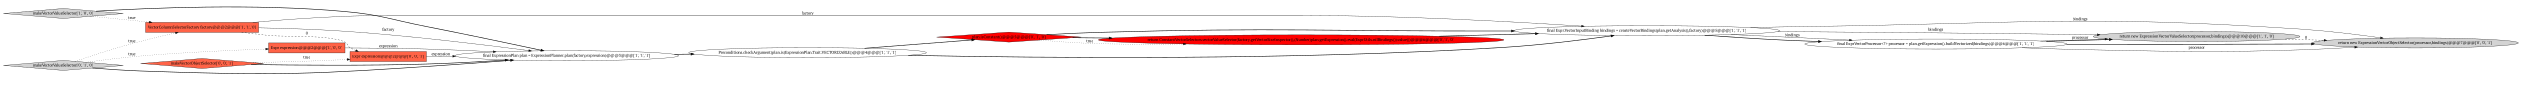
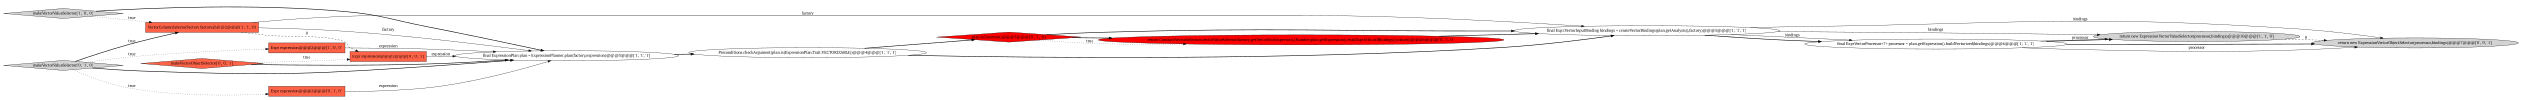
(125, 46) -> (125, 46)
none -> (307, 91)
